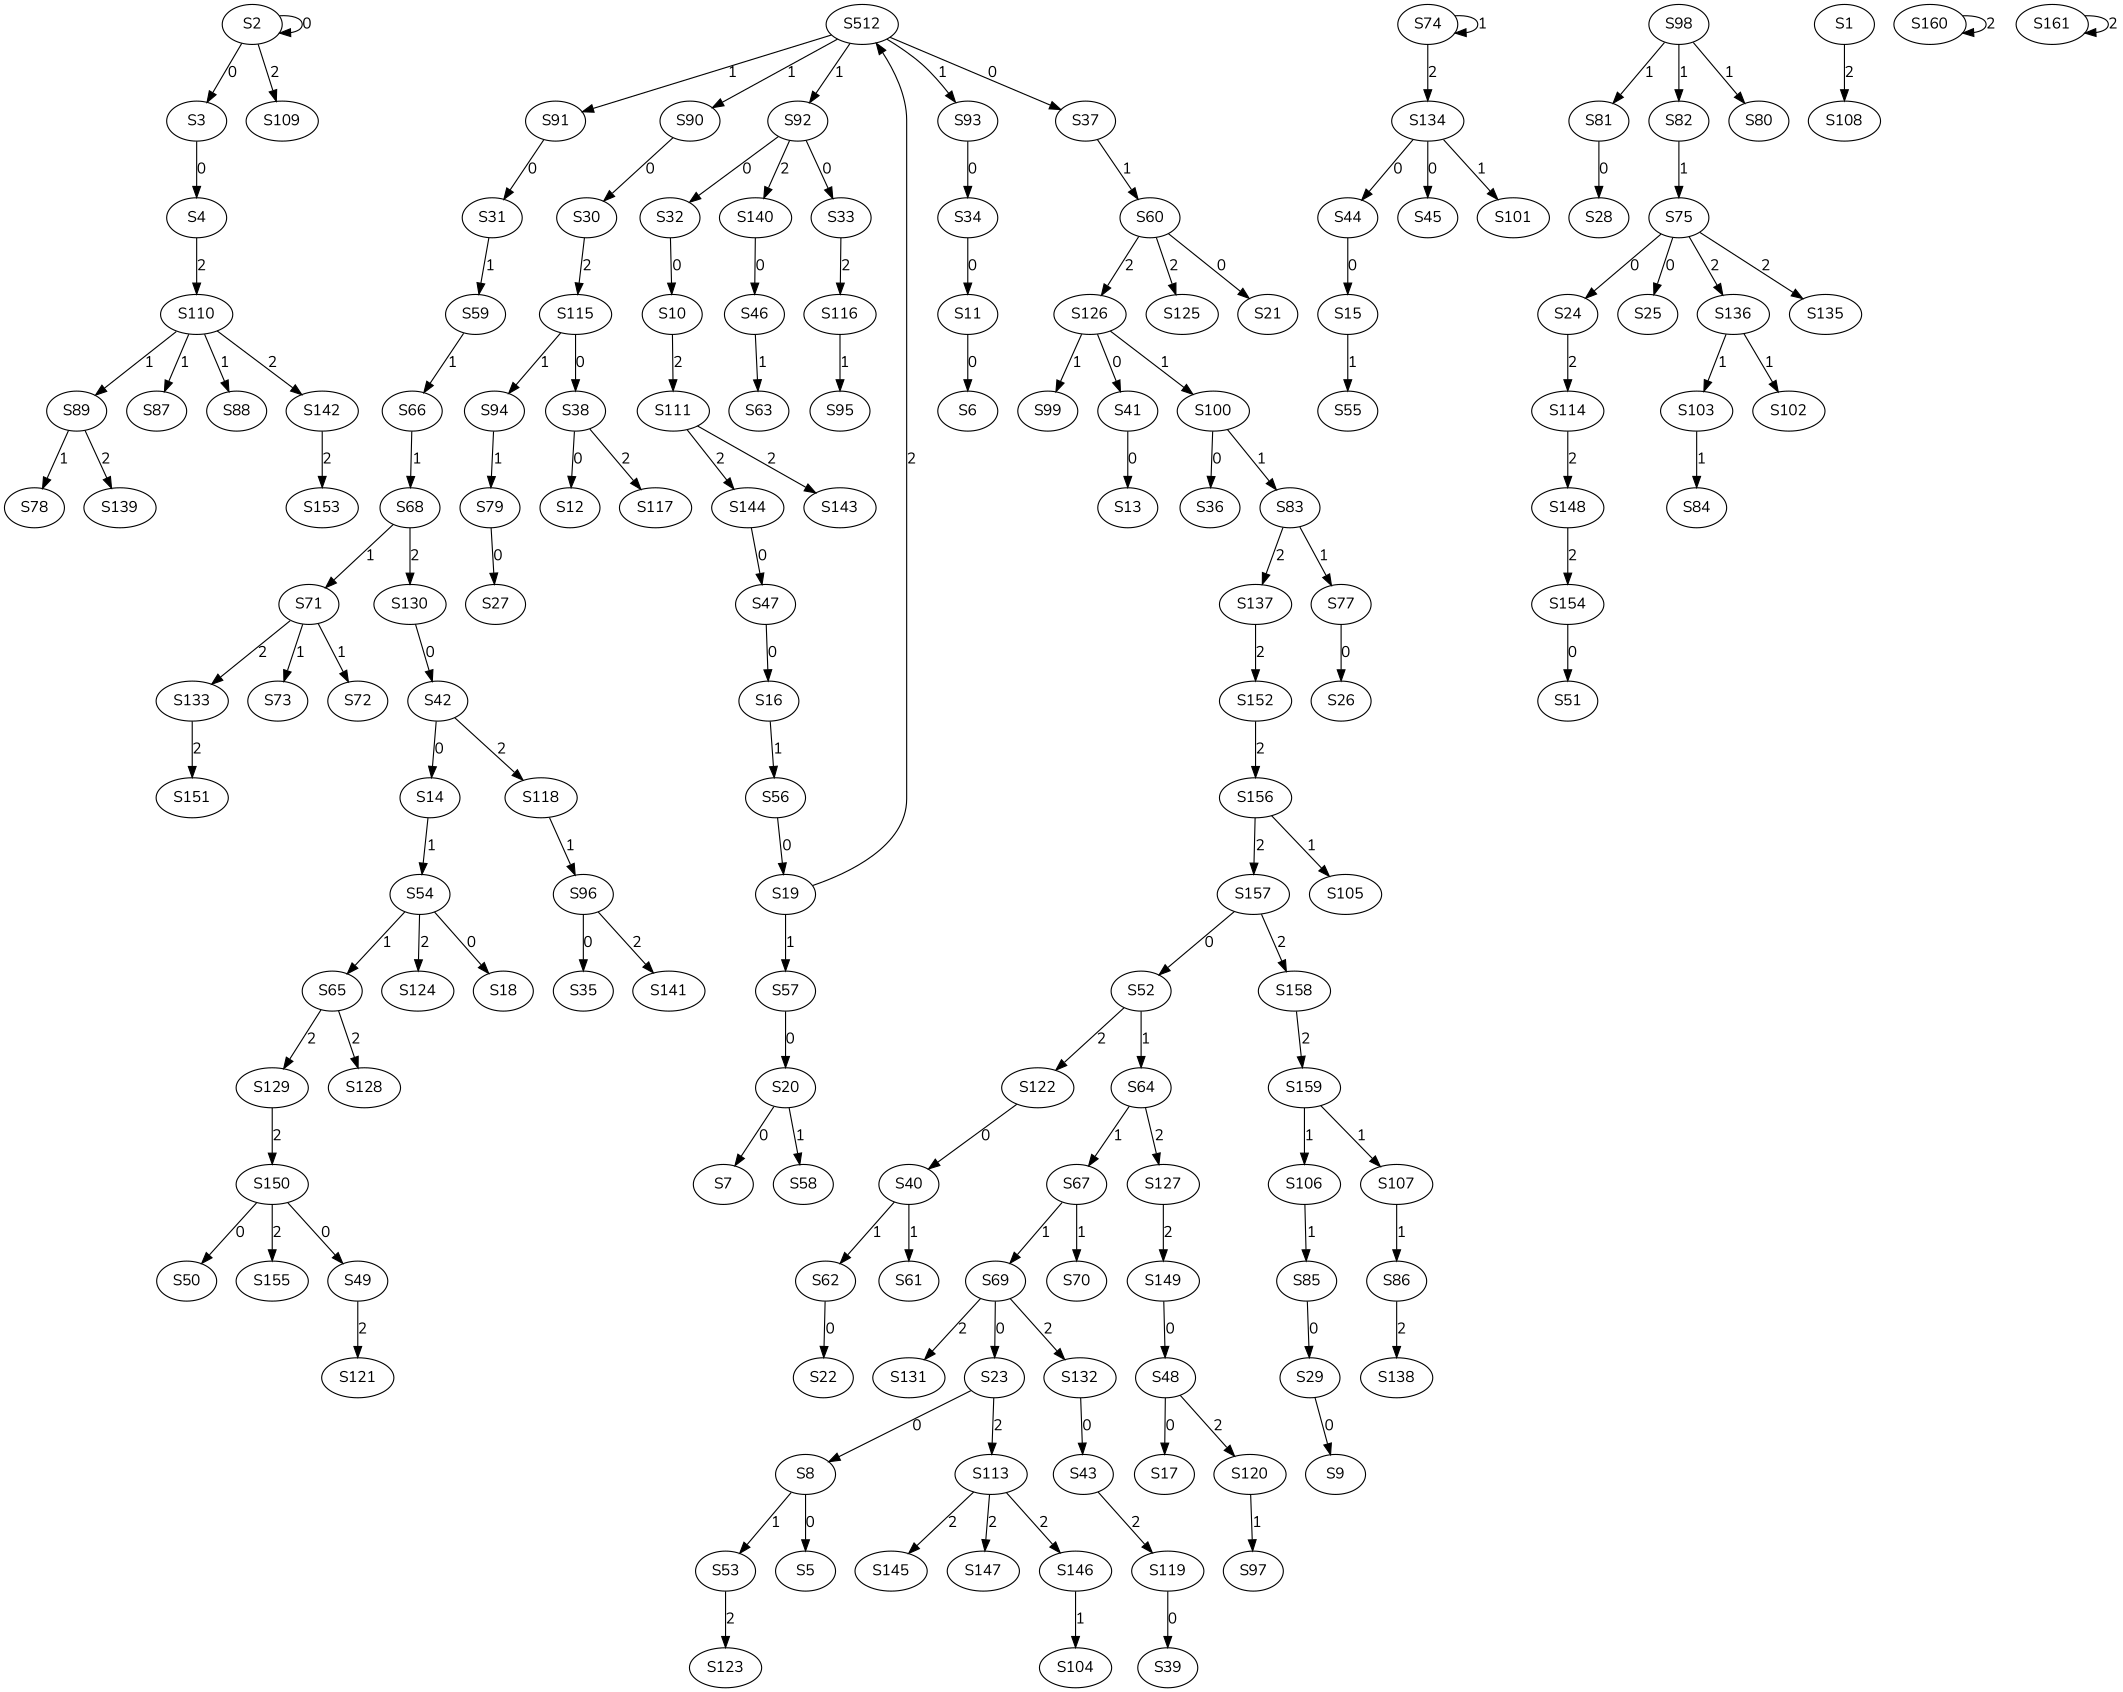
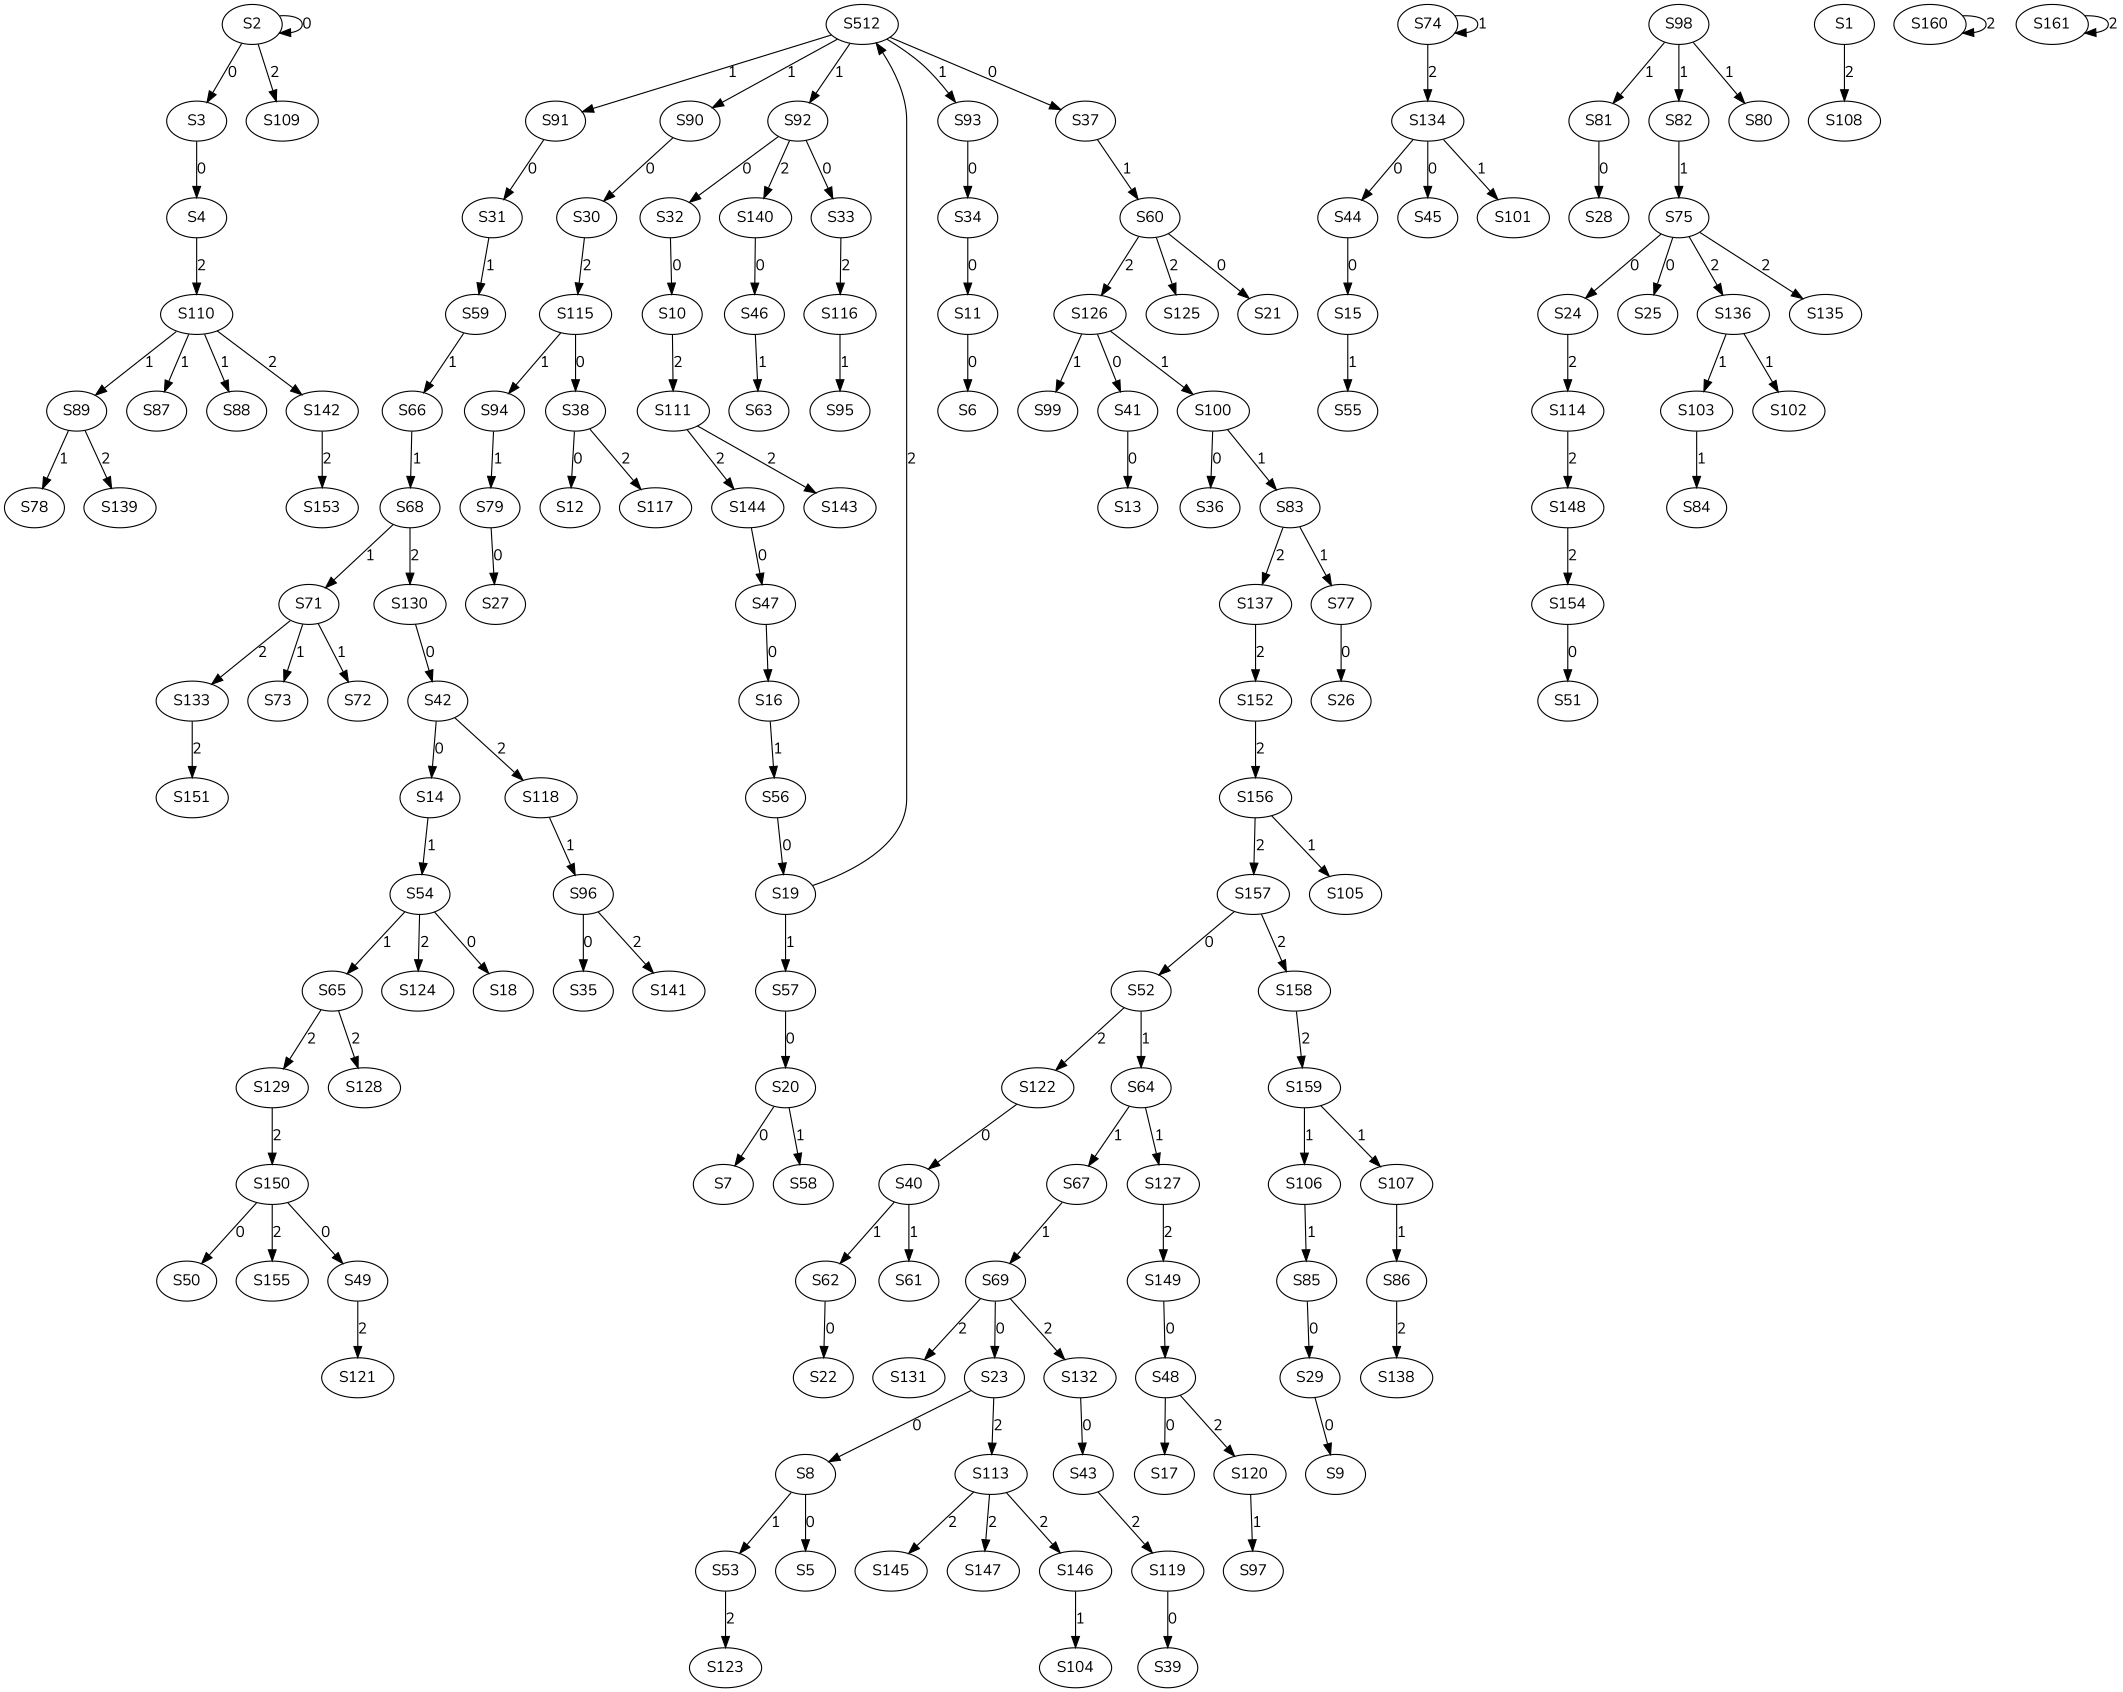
(1159, 1136) -> (1159, 1136)
(1077, 1281) -> none
